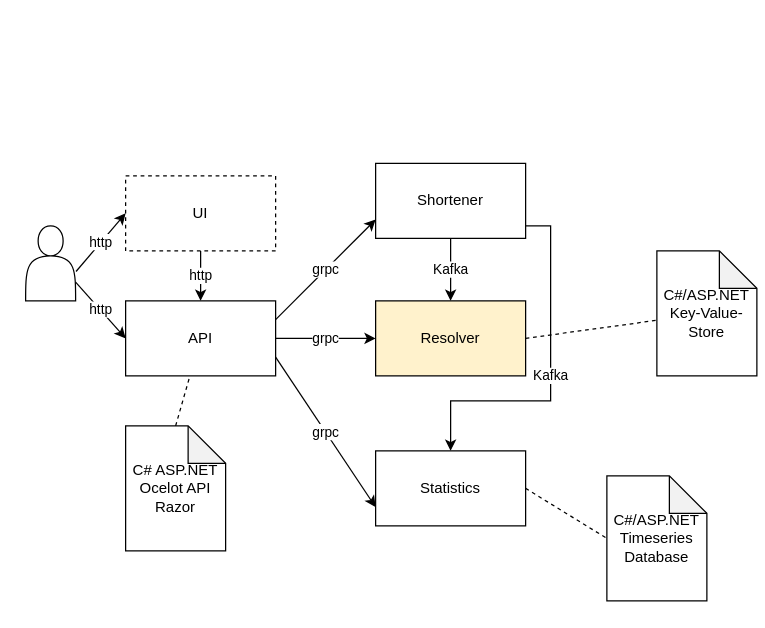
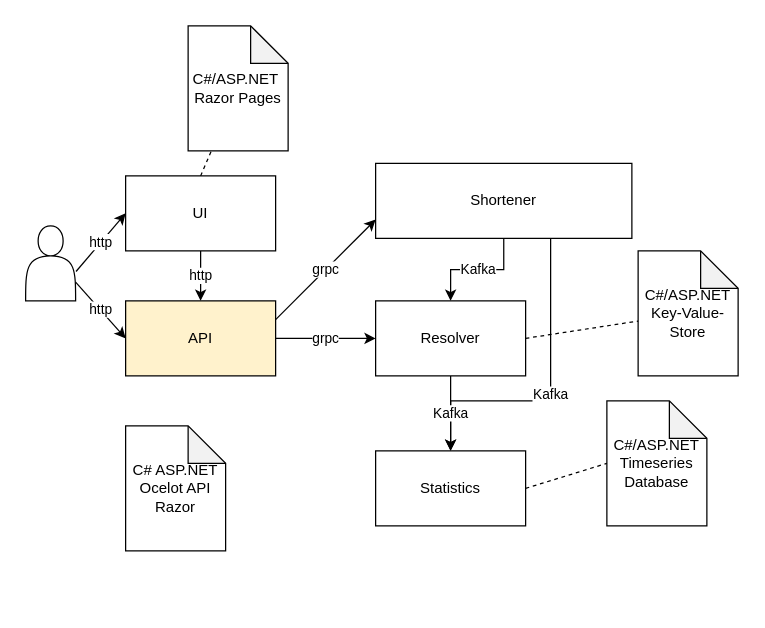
none -> (238, 88)
none -> (206, 164)
(451, 201) -> (504, 201)
(201, 213) -> (201, 213)
(707, 313) -> (688, 313)
(201, 338) -> (201, 338)
(451, 338) -> (451, 338)
none -> (451, 386)
(182, 402) -> none
(323, 429) -> none
(657, 538) -> (657, 463)
